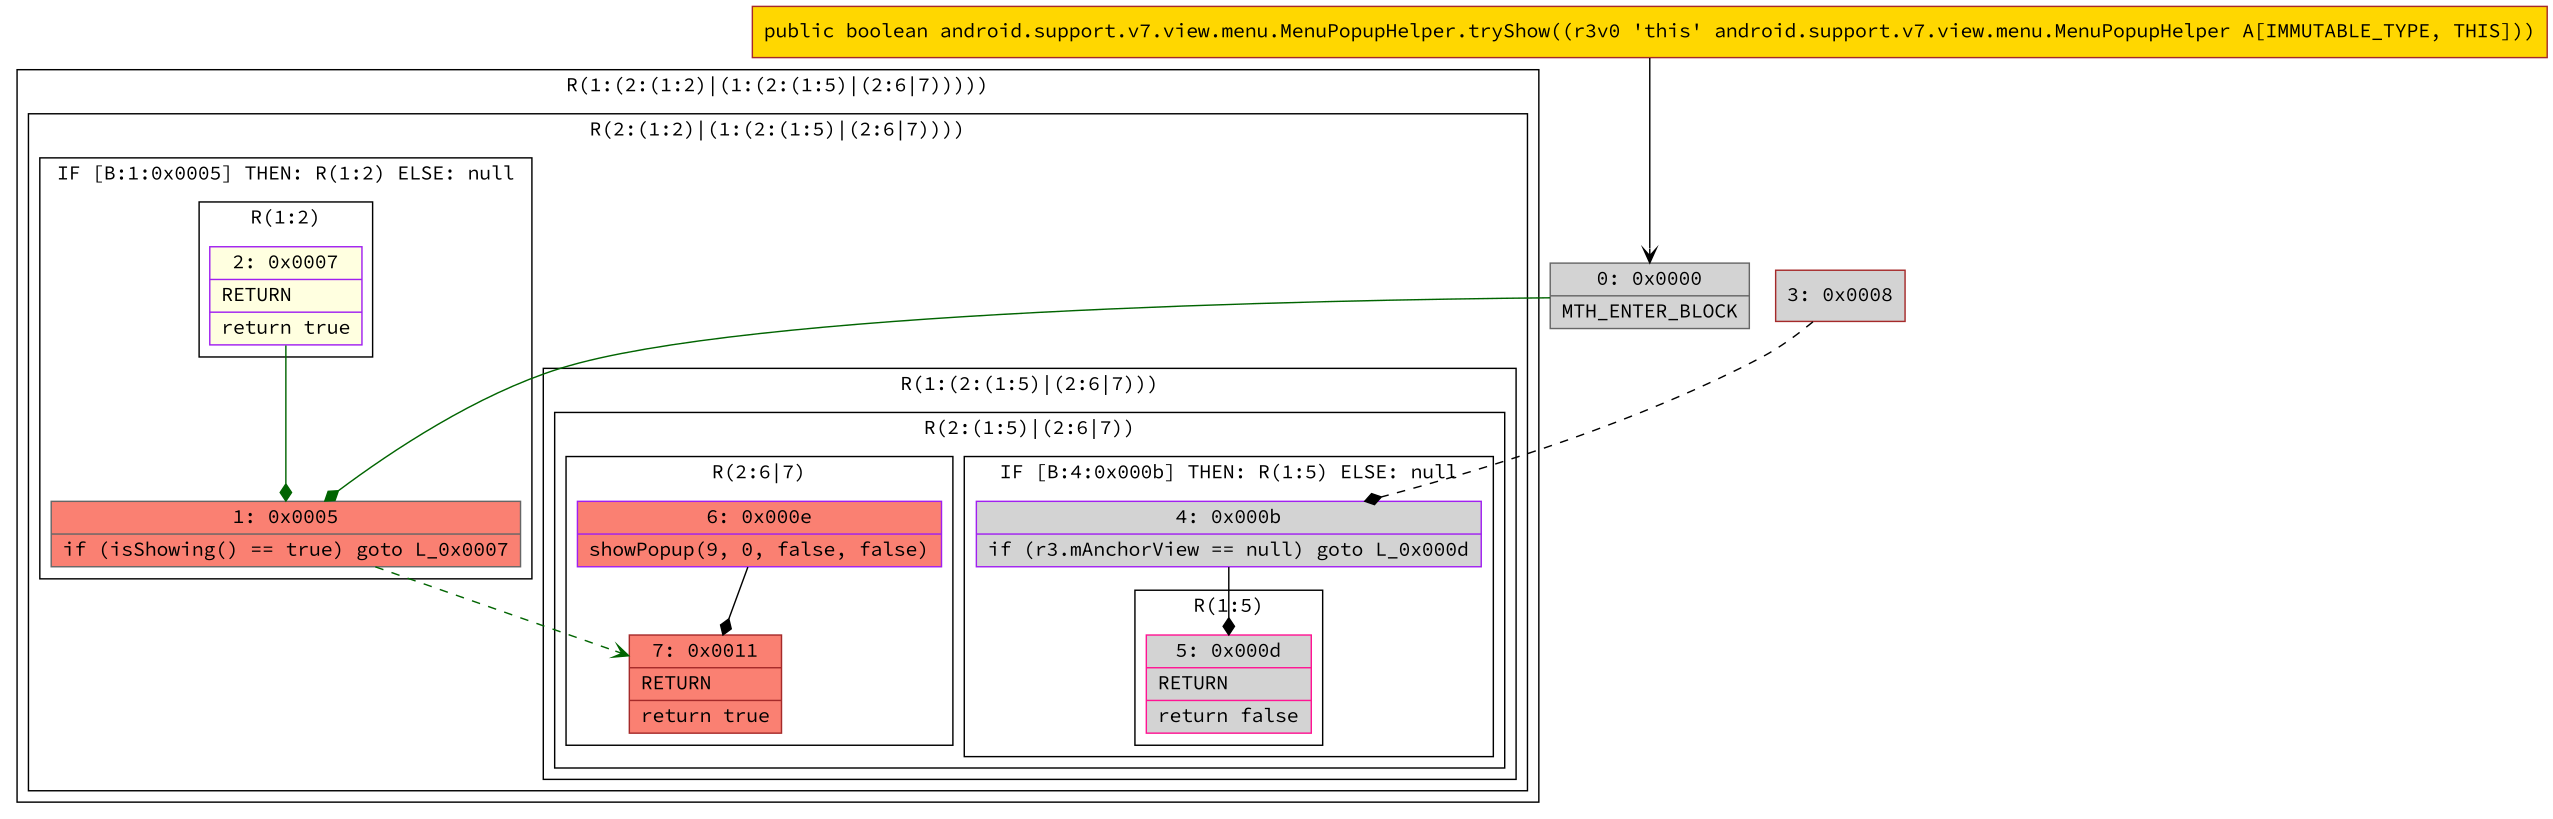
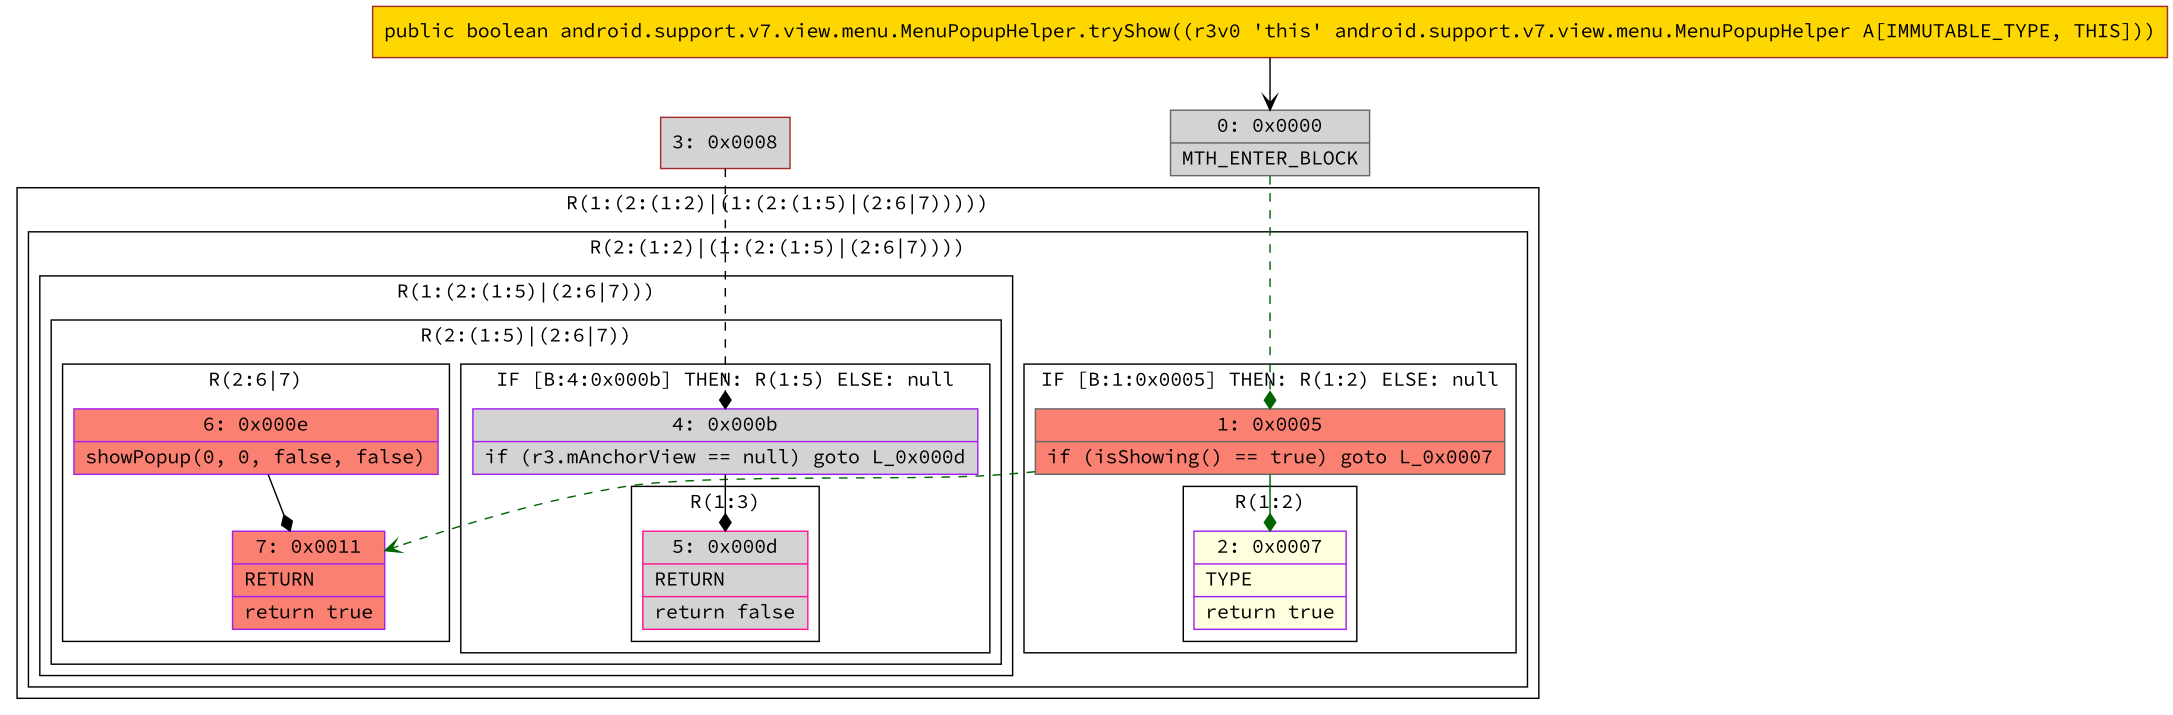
(257, 295) -> (1230, 580)
(927, 319) -> (1270, 284)
(286, 415) -> (1270, 495)
(759, 550) -> (256, 457)
(1229, 607) -> (725, 503)
(705, 684) -> (309, 580)
